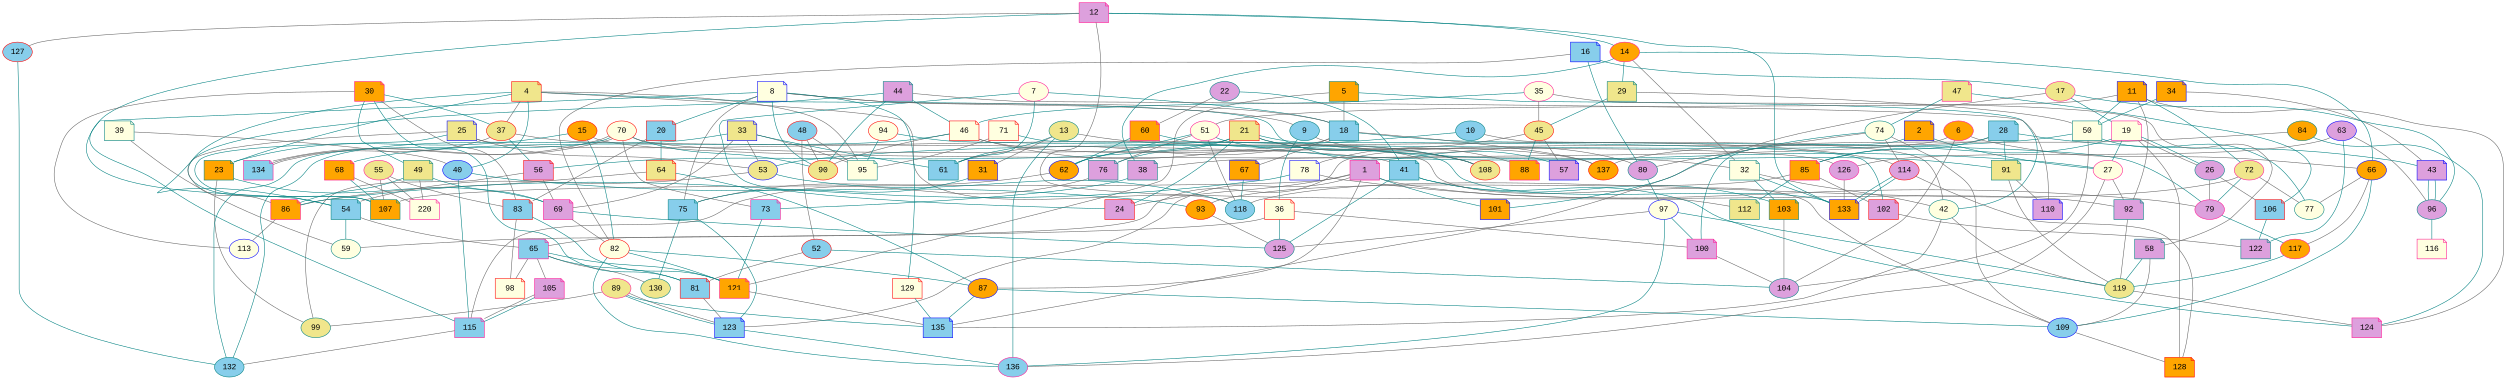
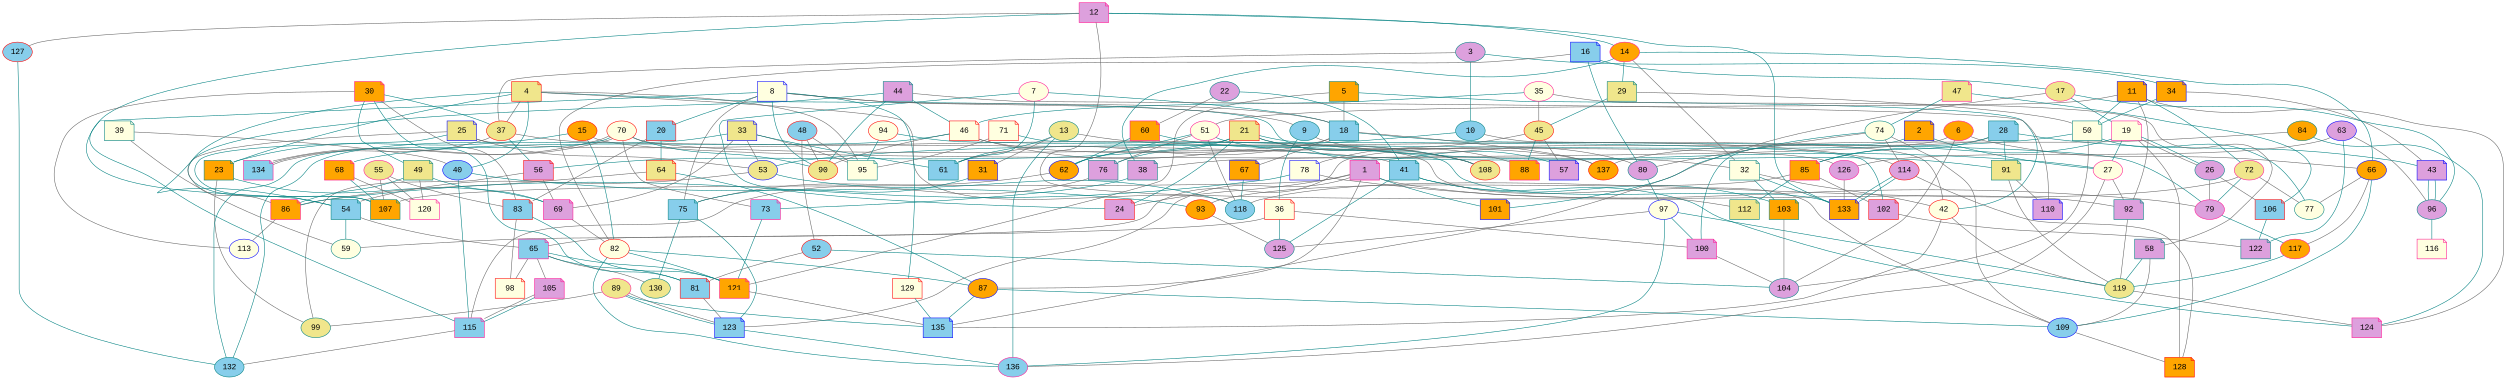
none -> (1470, 52)
(425, 210) -> (425, 210)
(1944, 210) -> (1944, 210)
(849, 230) -> none
